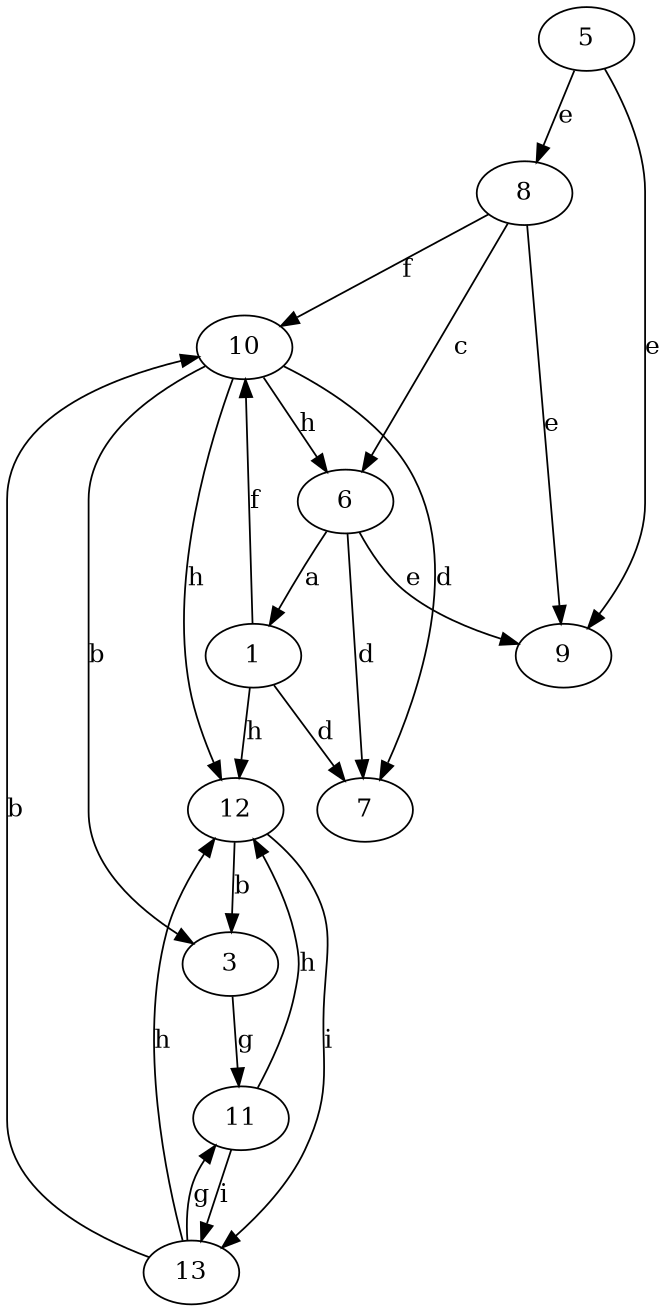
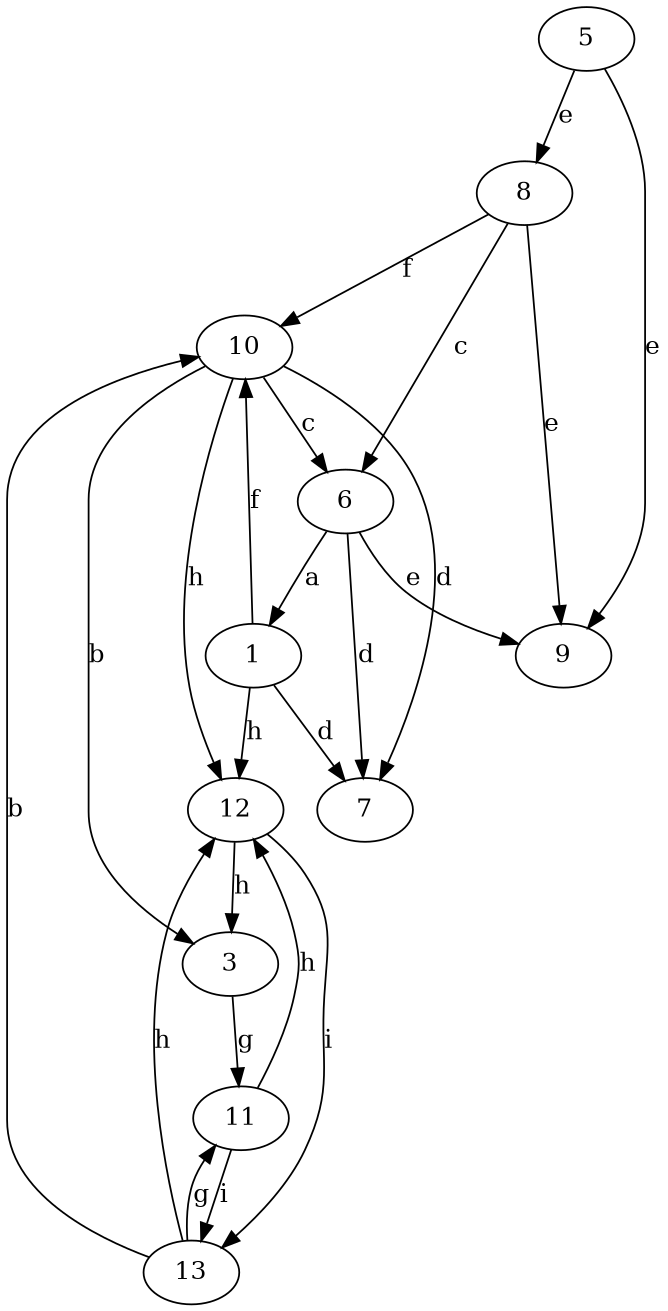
(308, 424) -> (308, 424)
(243, 887) -> (243, 887)
